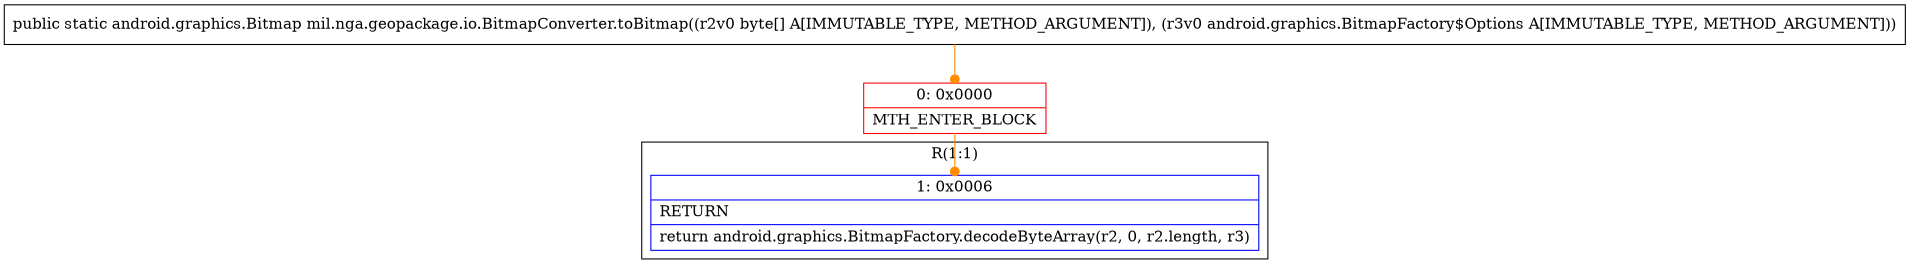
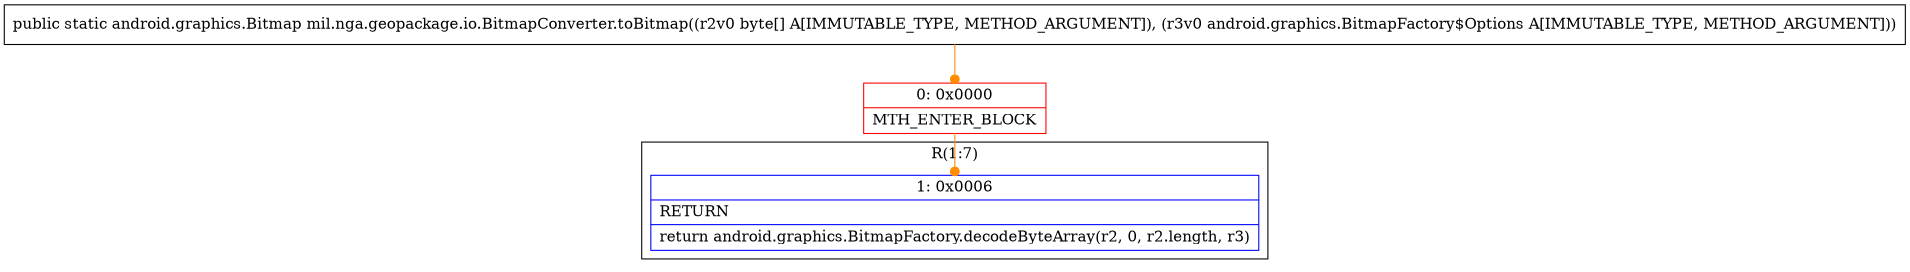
(955, 154) -> (955, 154)
